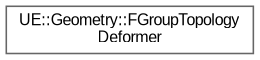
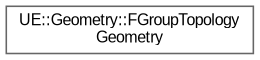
(130, 30) -> (130, 30)
